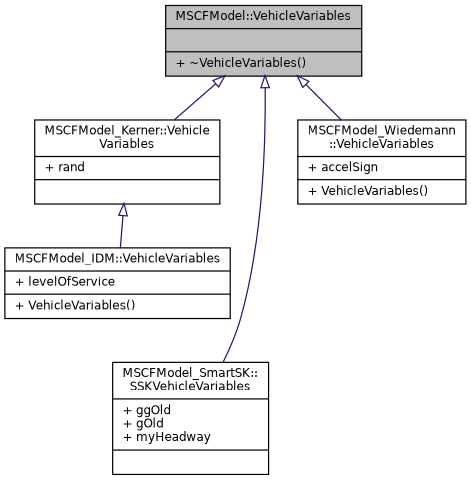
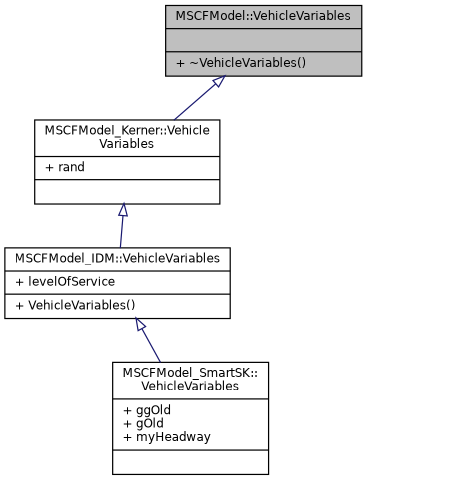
(382, 162) -> none
(258, 228) -> (151, 346)
(191, 387) -> (191, 387)
